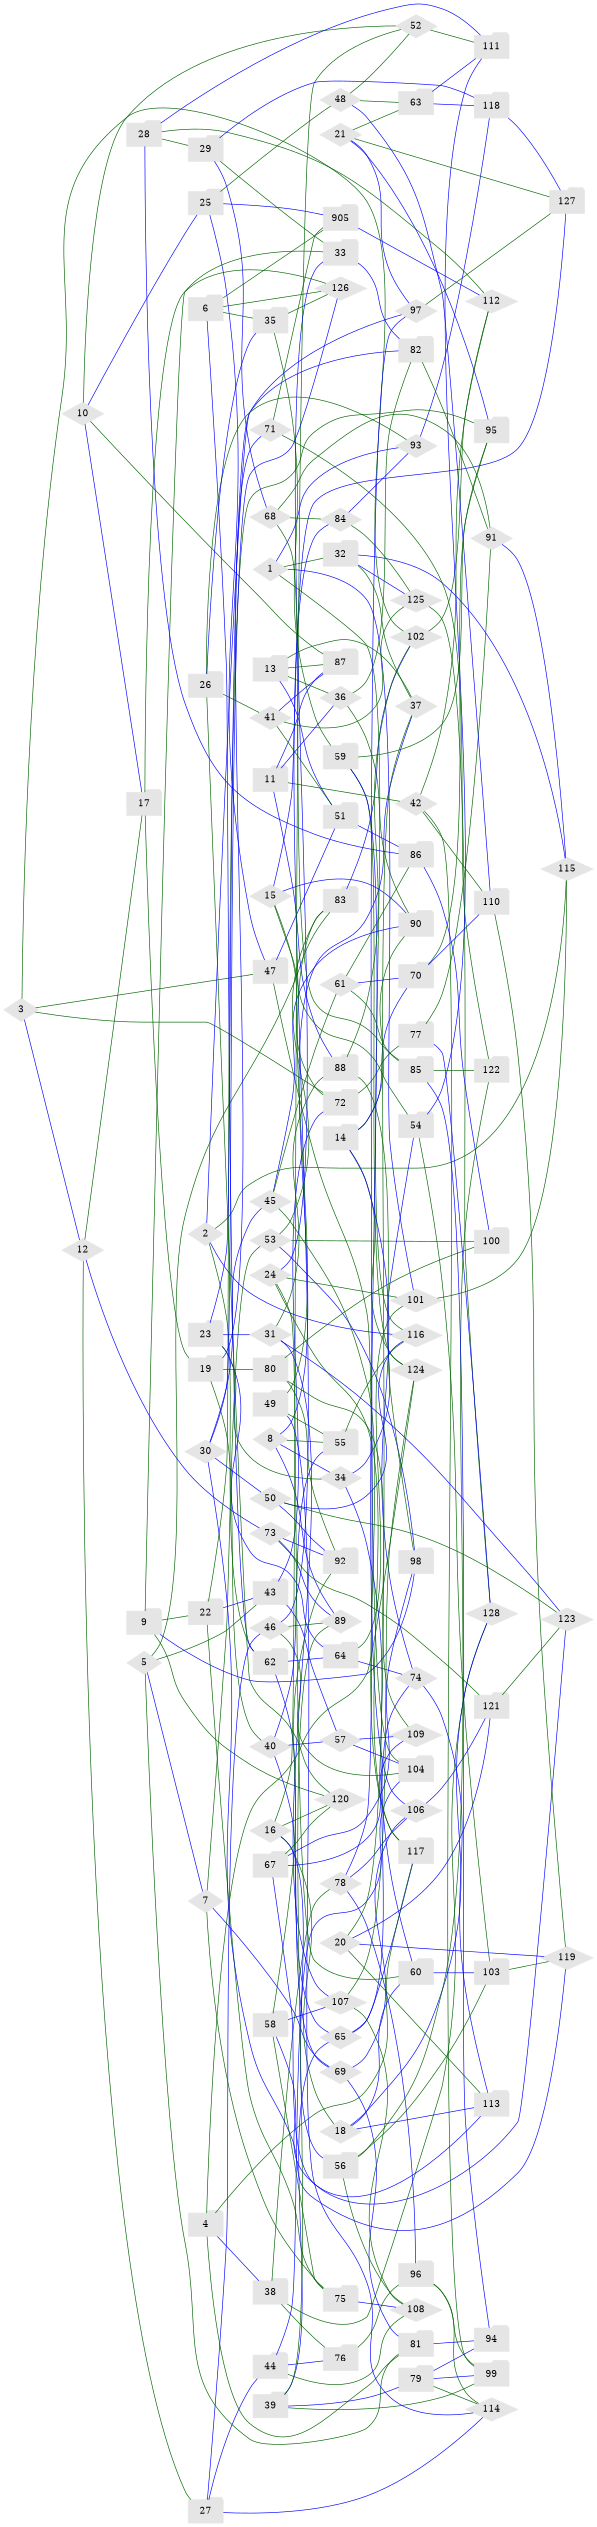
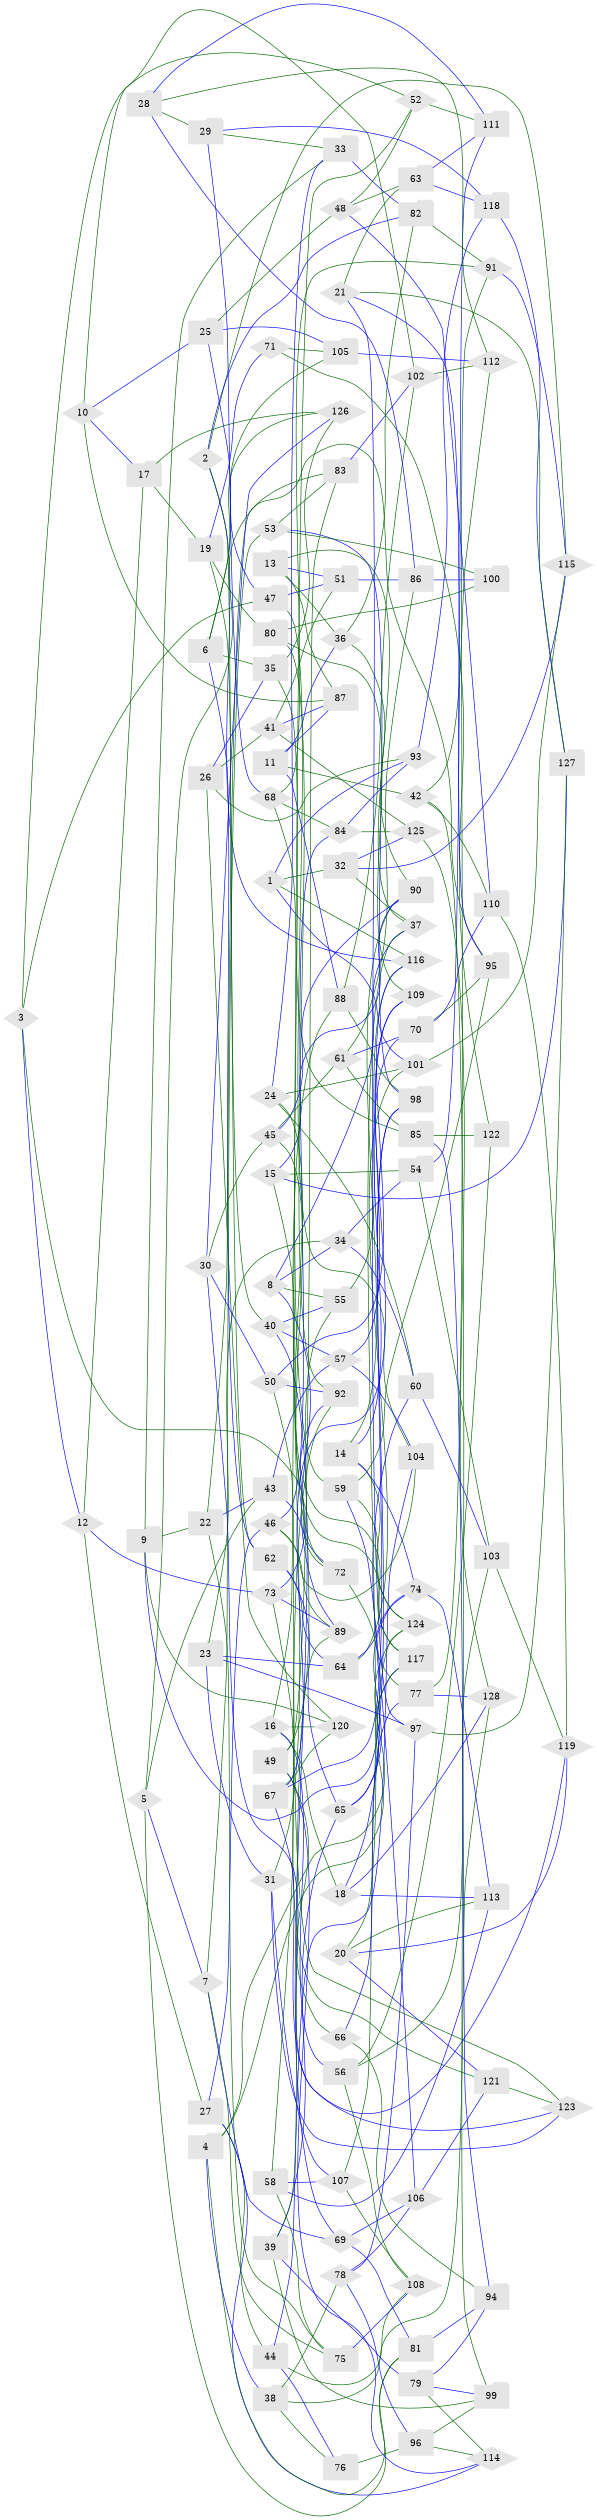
(341, 219) -> (341, 353)
(233, 1323) -> (221, 1217)
none -> (341, 2038)
(227, 2437) -> (243, 2292)
